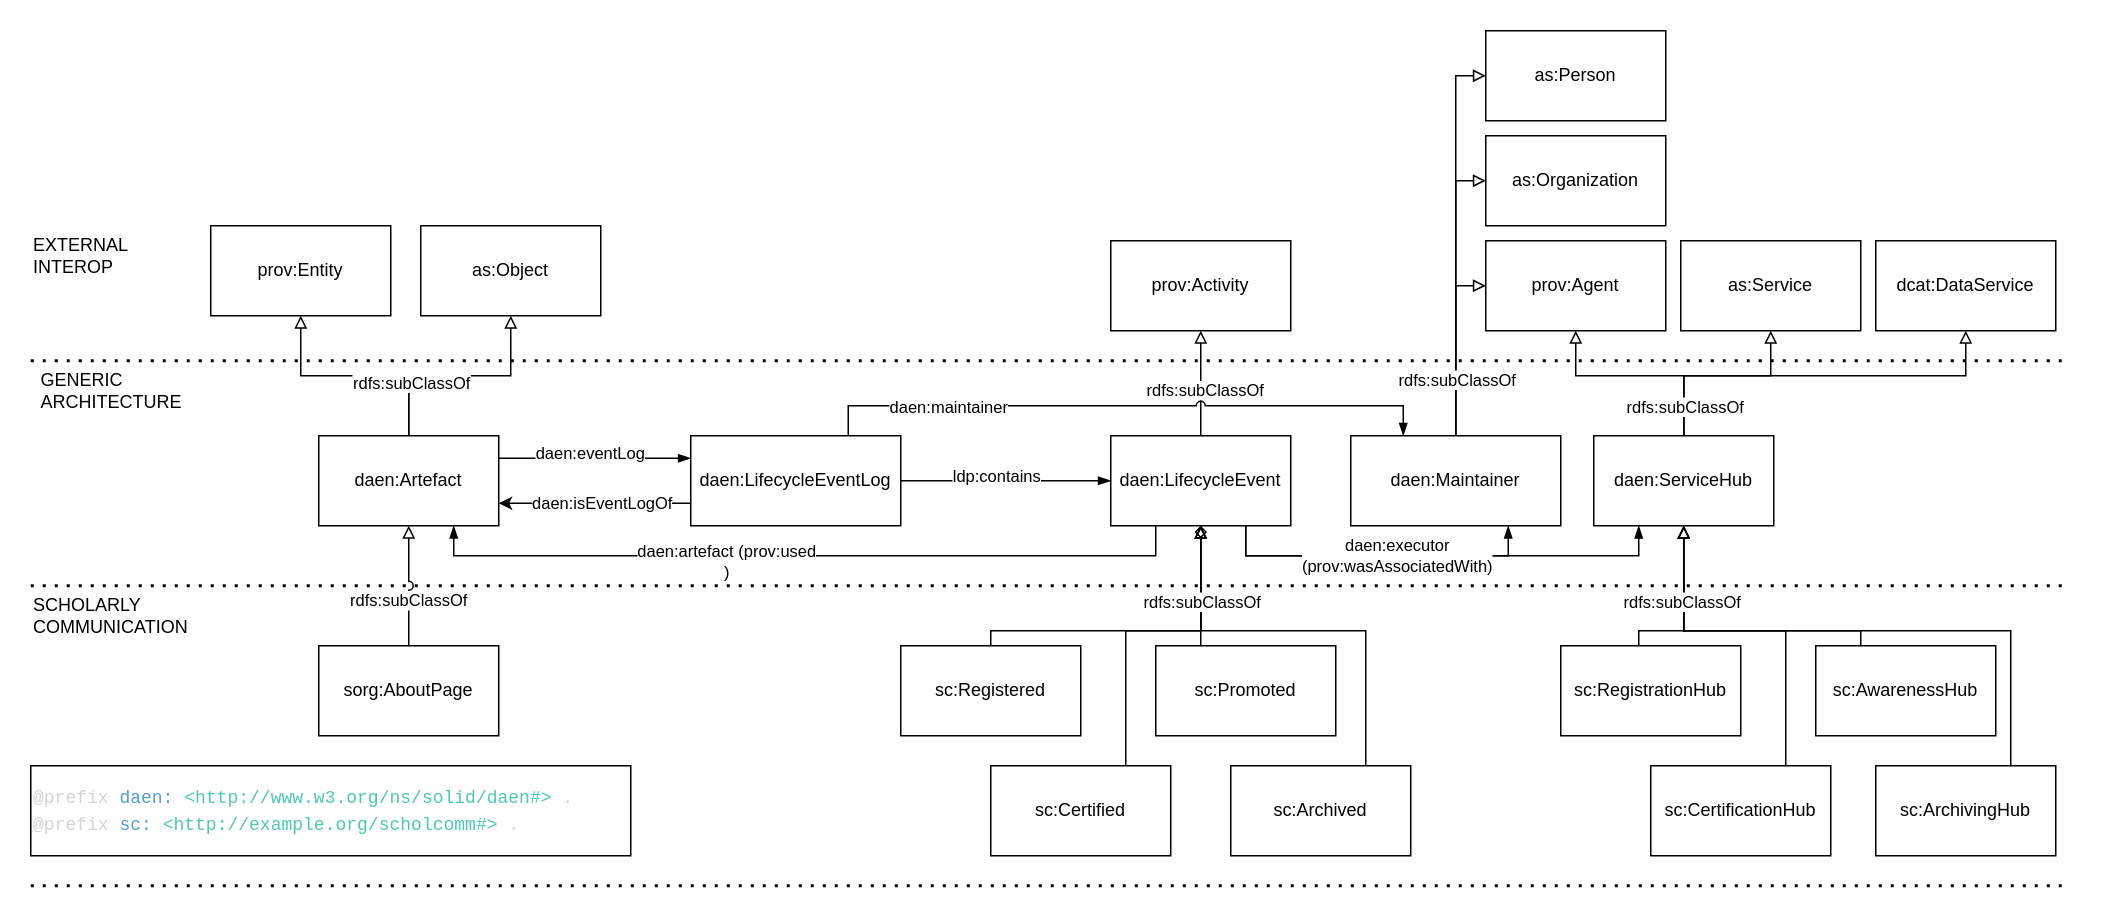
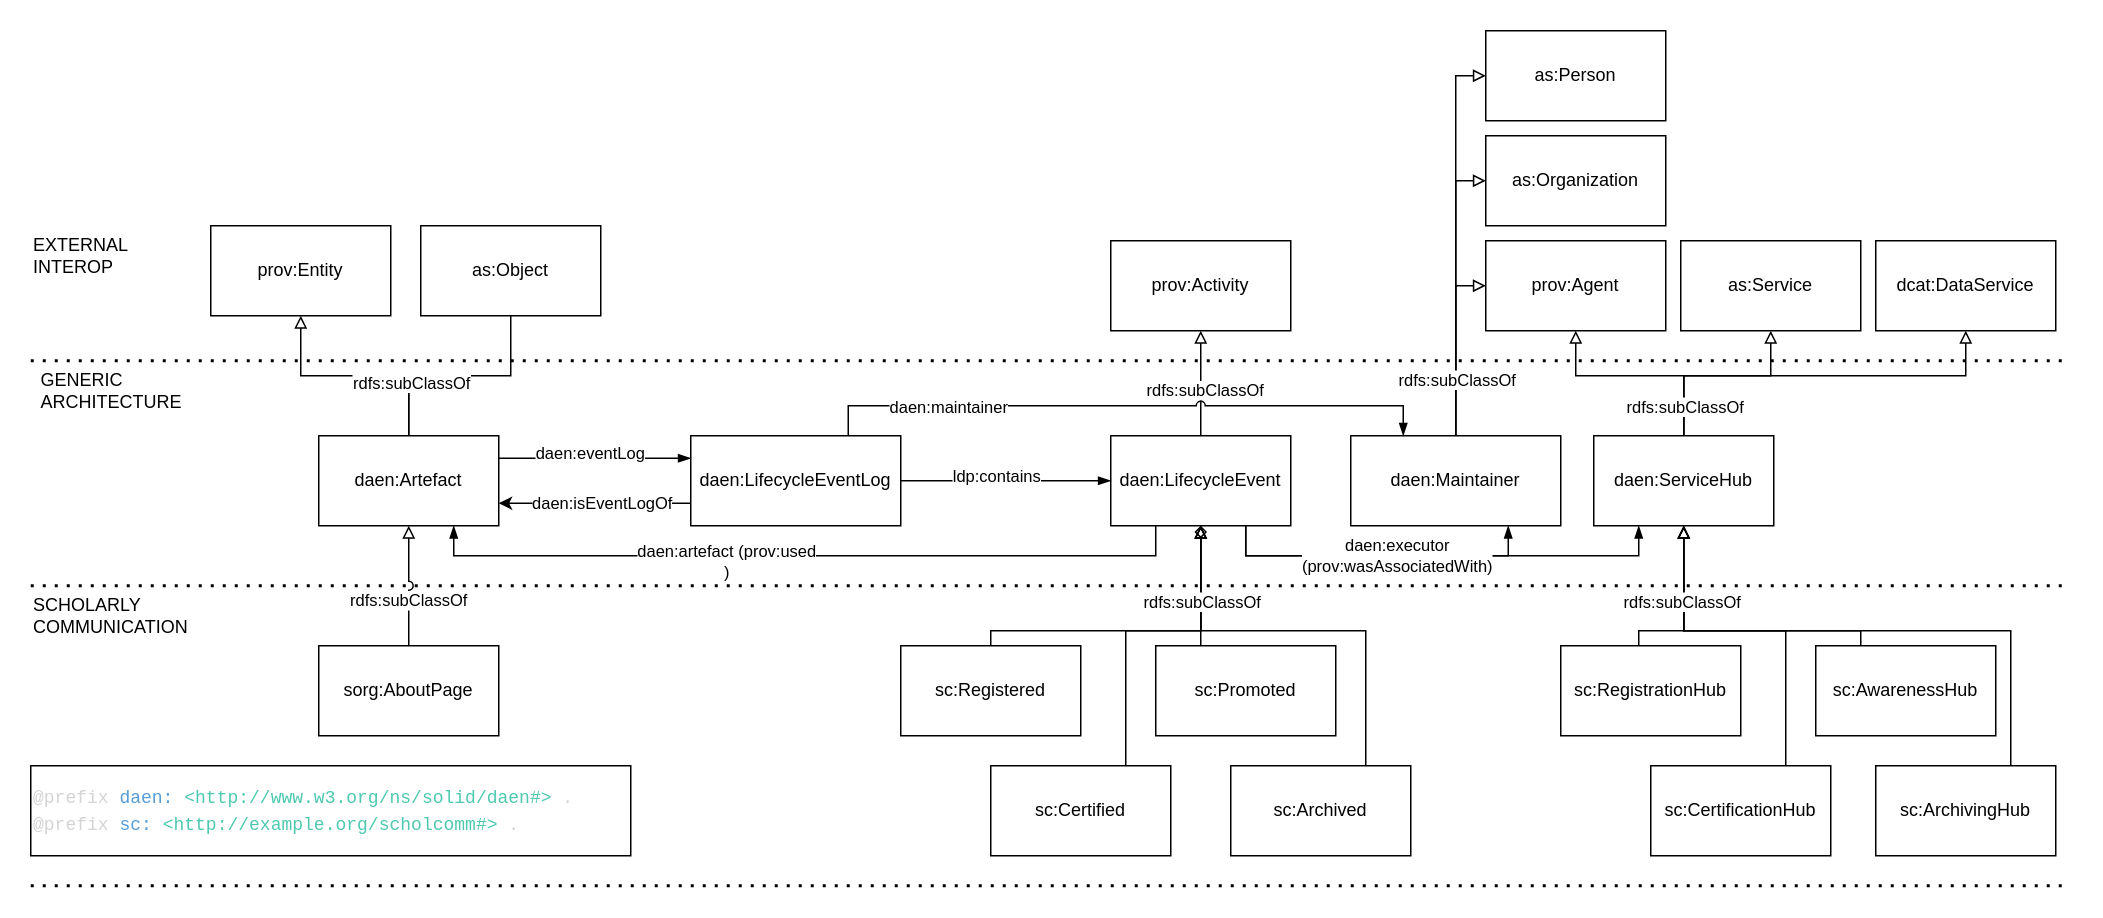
(511, 329) -> (511, 323)
